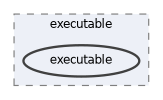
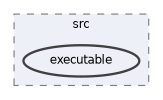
(81, 25) -> (81, 25)
